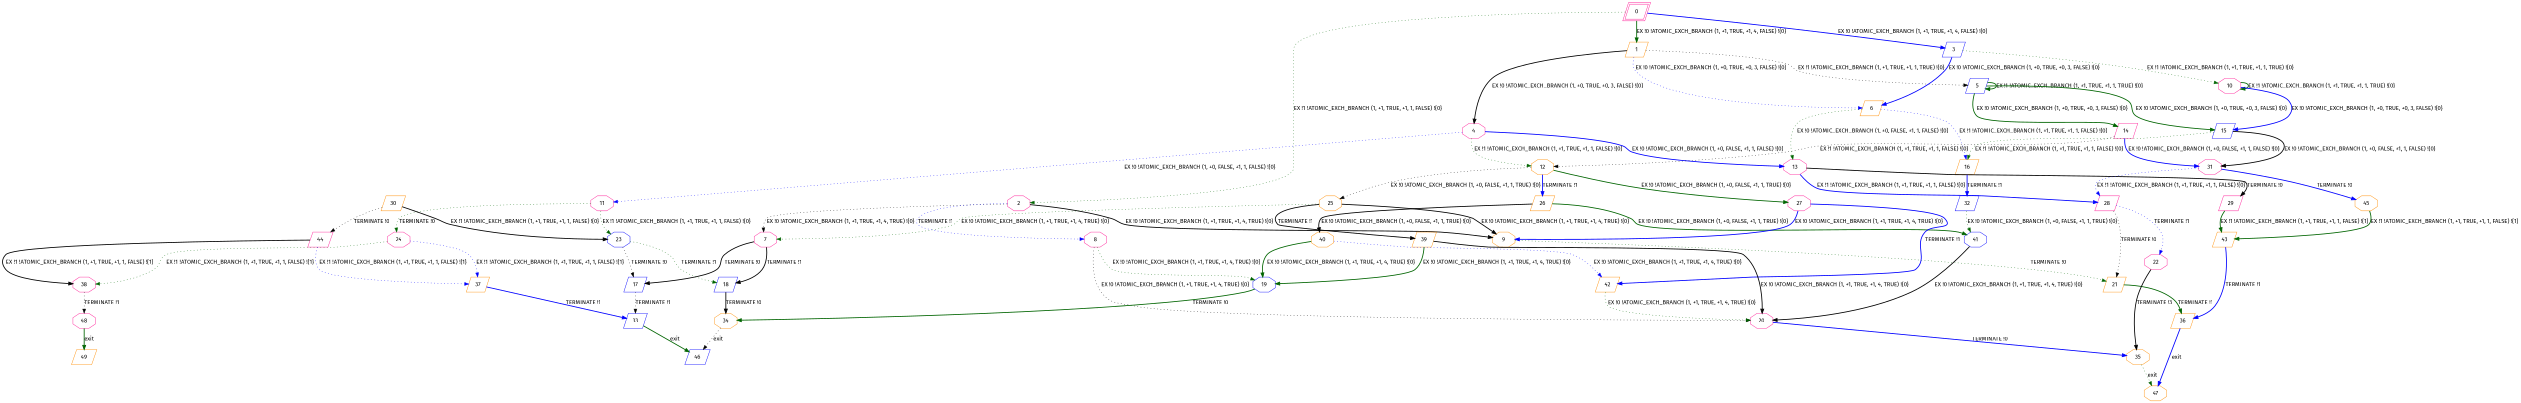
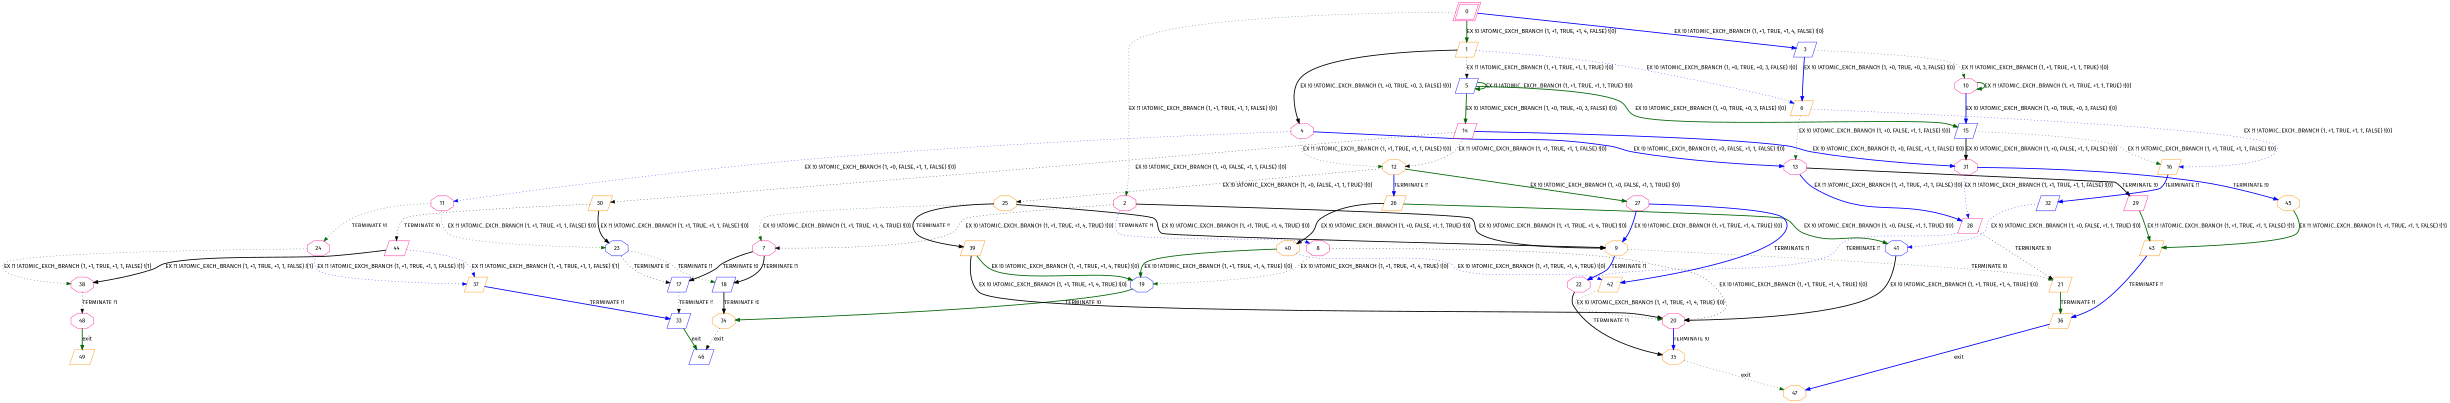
none -> (1035, 168)
(1967, 220) -> (1978, 236)
none -> (1606, 270)
